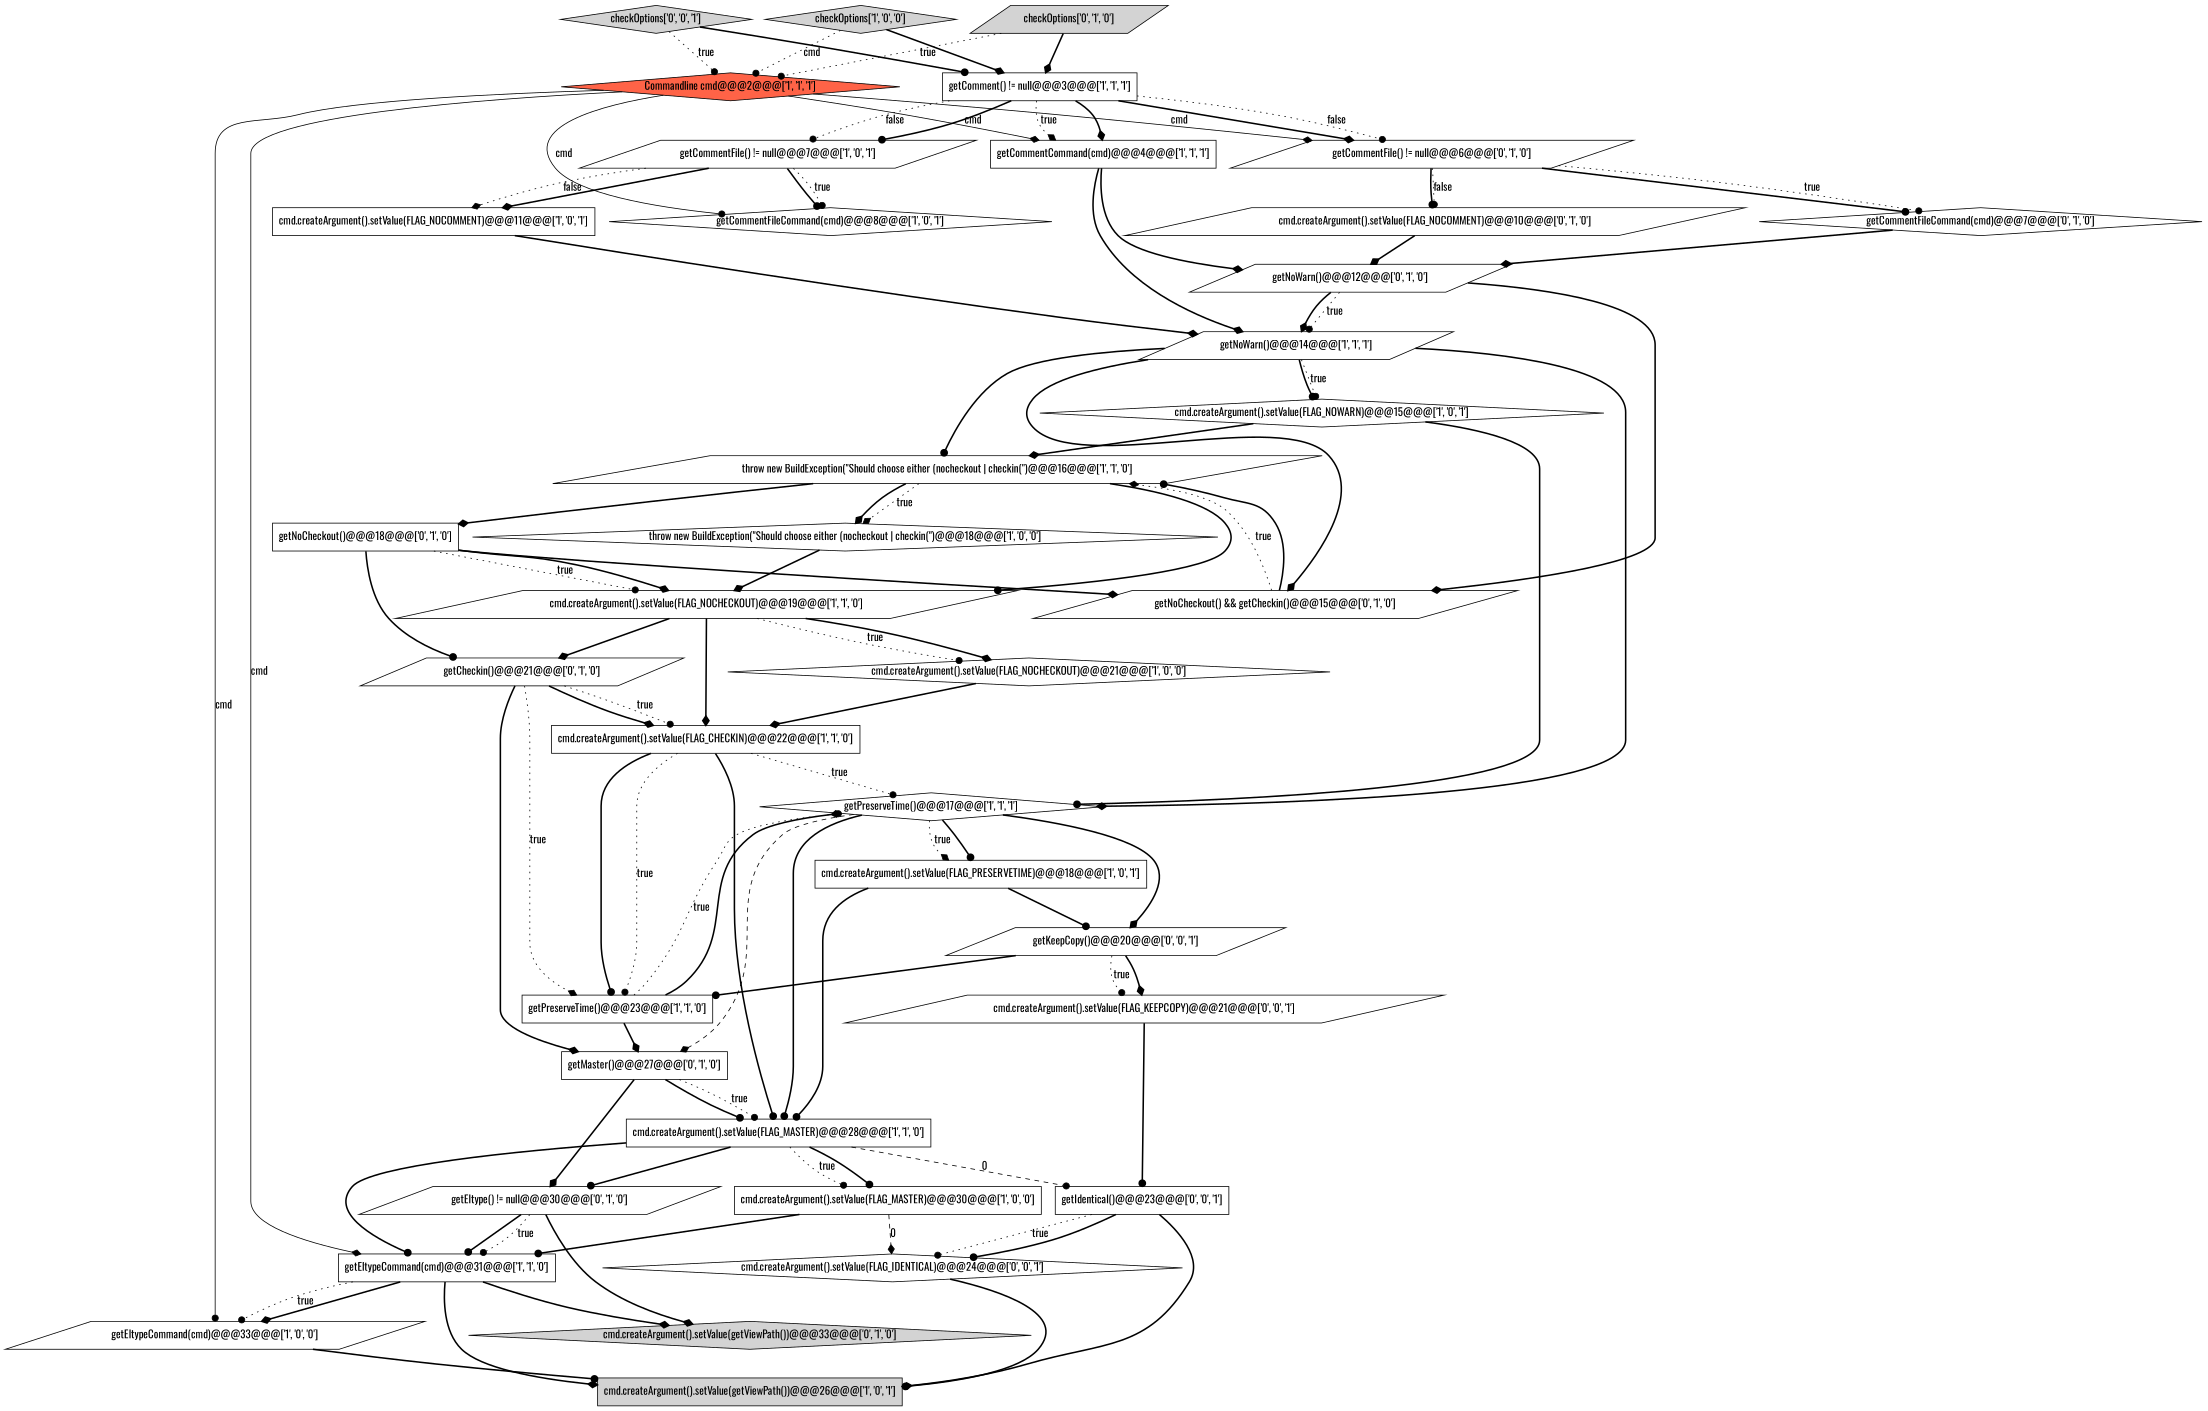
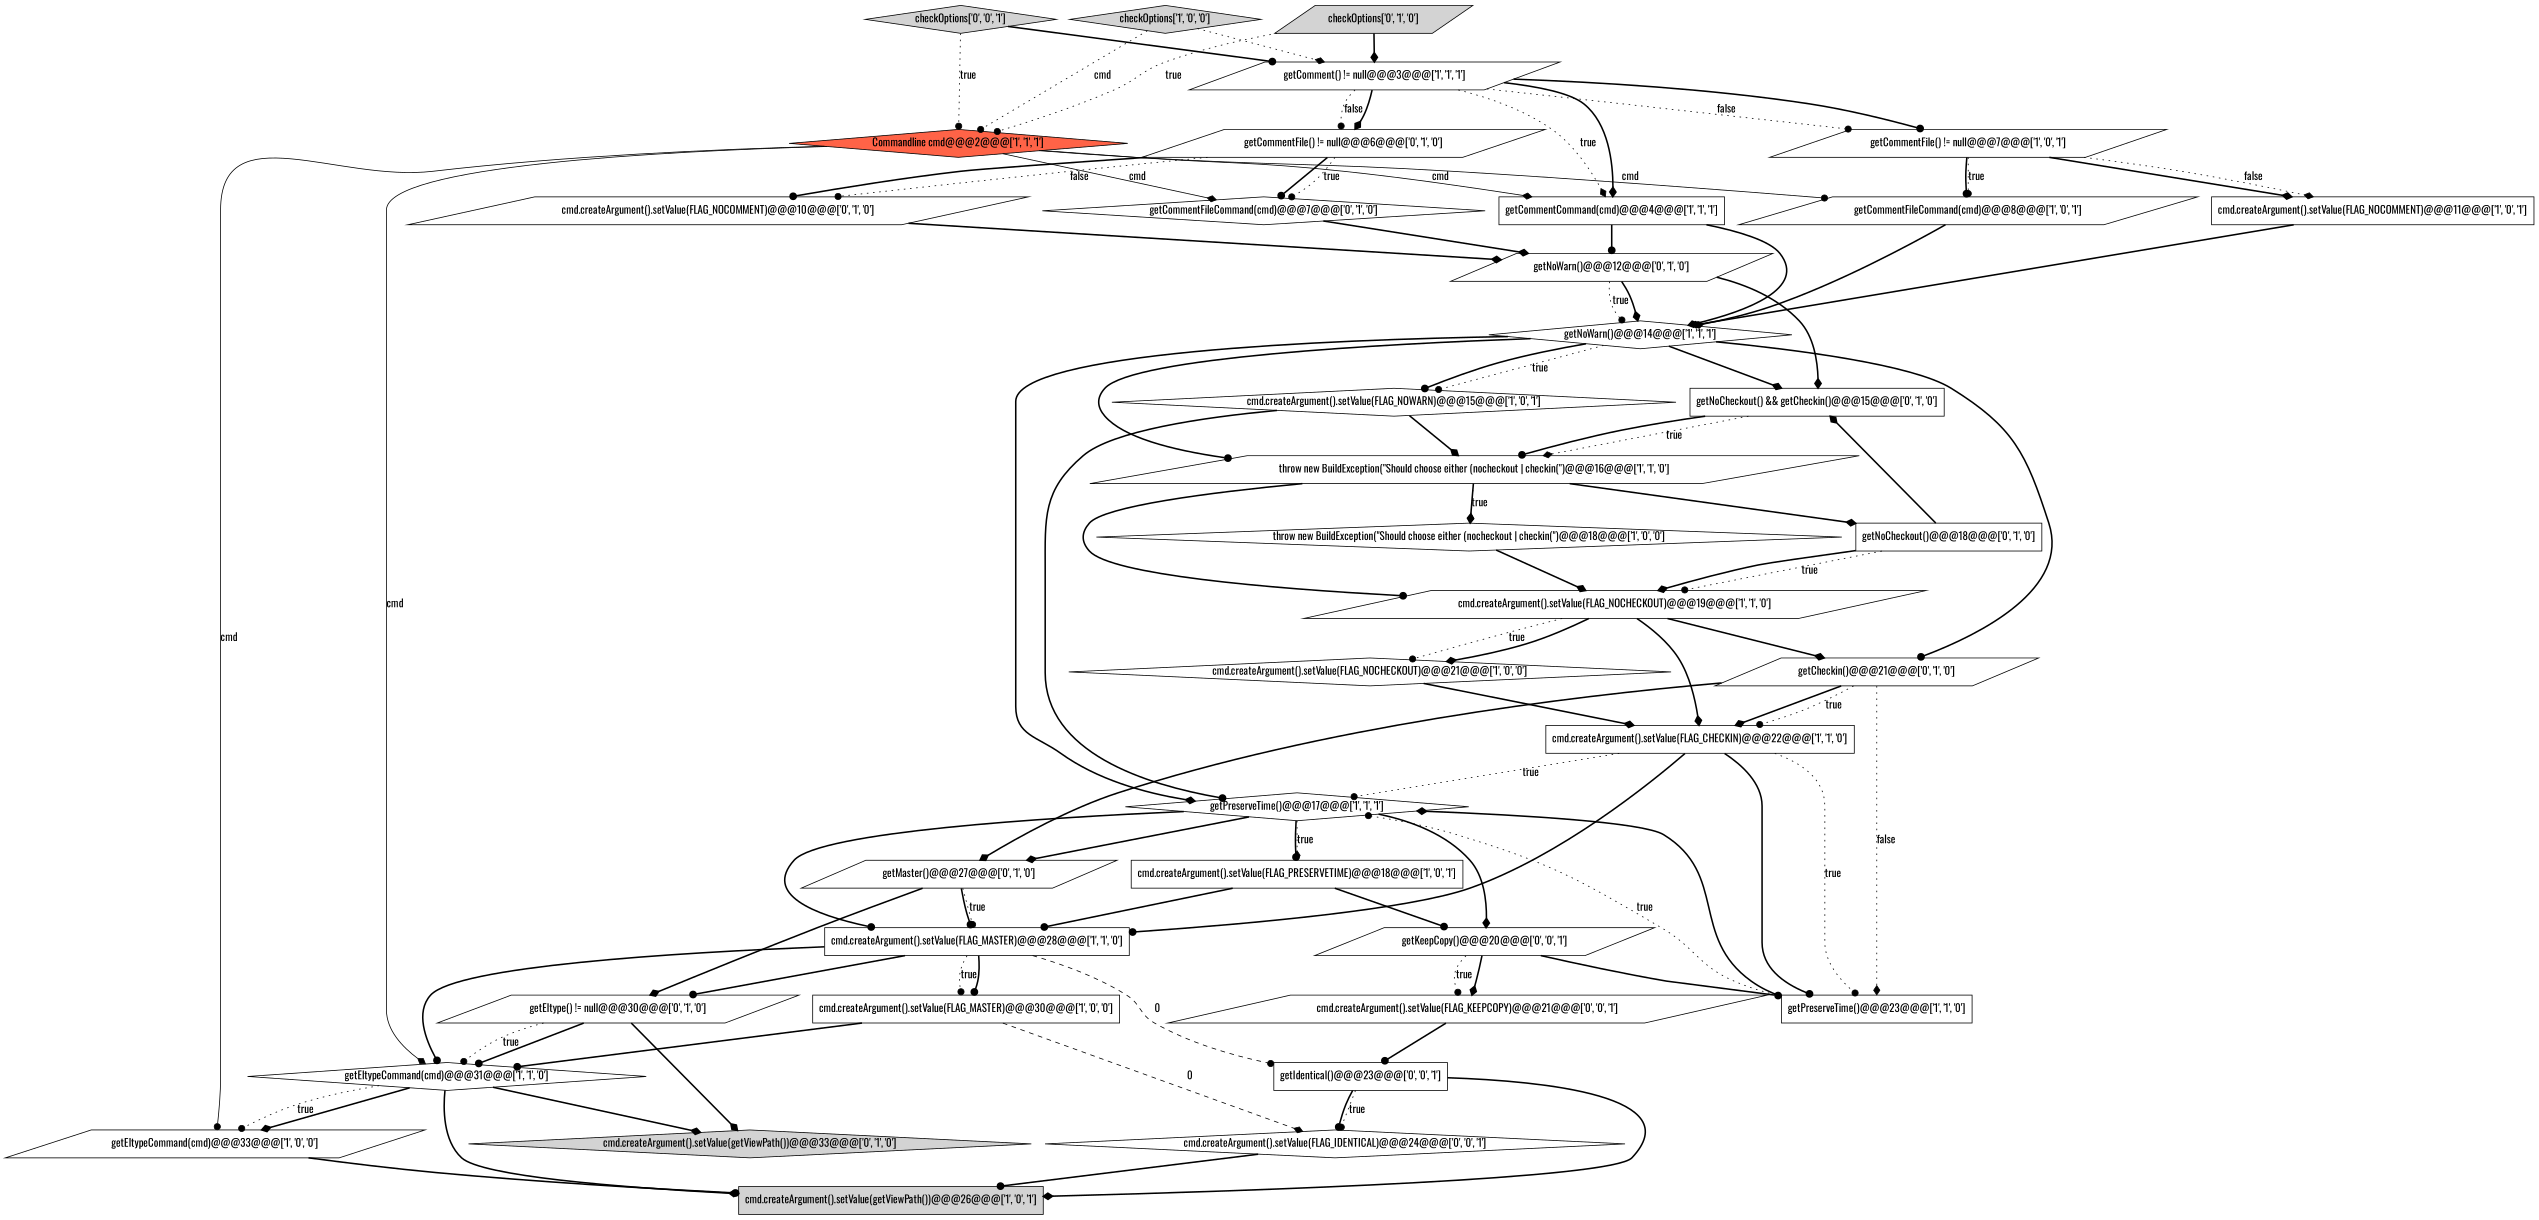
(943, 51) -> (1256, 44)
(1040, 87) -> (1375, 76)
(1058, 115) -> (1105, 176)
(830, 222) -> (1968, 211)
(1139, 248) -> (1612, 236)
none -> (1828, 284)
(1296, 346) -> (1640, 335)
(1275, 604) -> (1817, 402)
(389, 619) -> (2003, 428)
(538, 840) -> (1886, 840)
(748, 909) -> (1143, 838)
(629, 1033) -> none
(645, 1066) -> (959, 874)
(447, 1268) -> (447, 1076)
